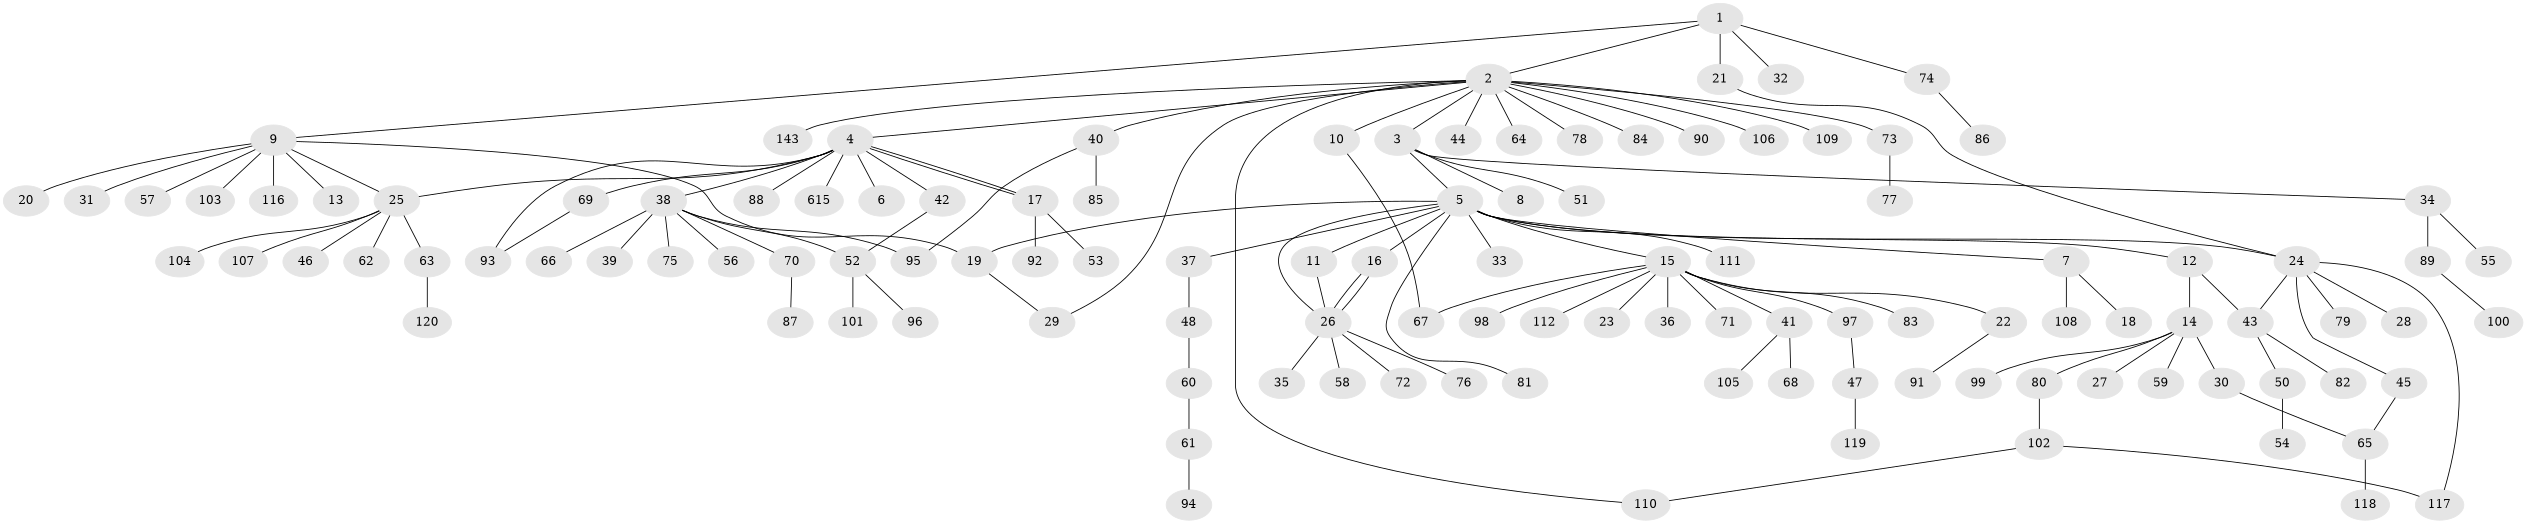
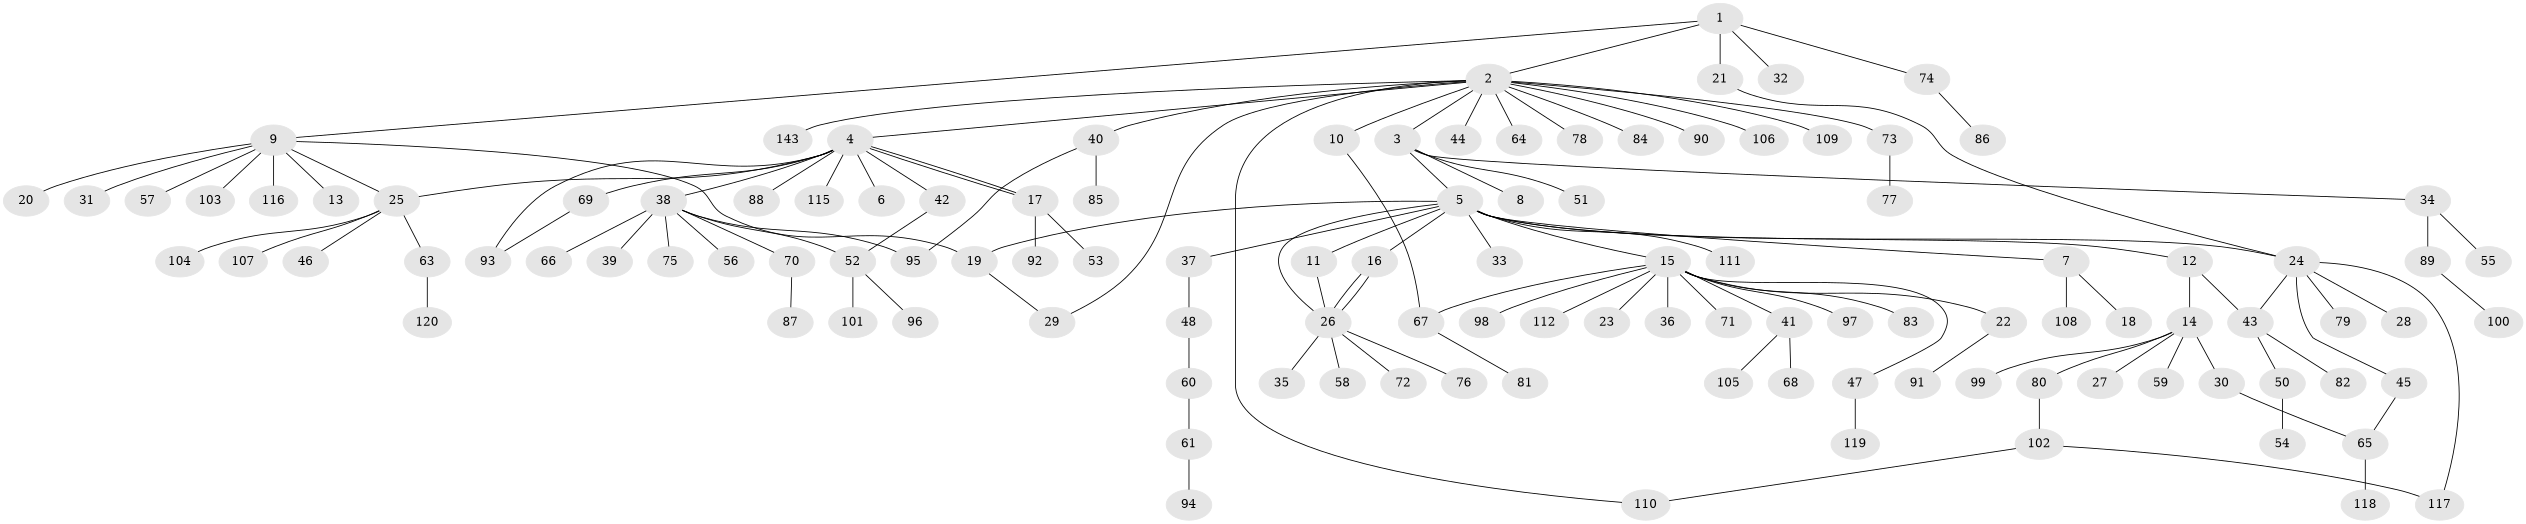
(819, 201) -> (819, 201)
(366, 262) -> none
(1387, 331) -> (1473, 353)
(1853, 353) -> (1870, 285)
